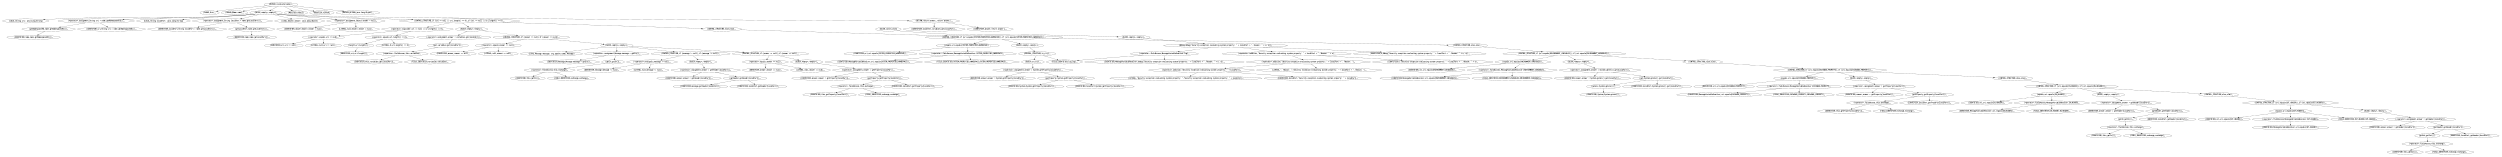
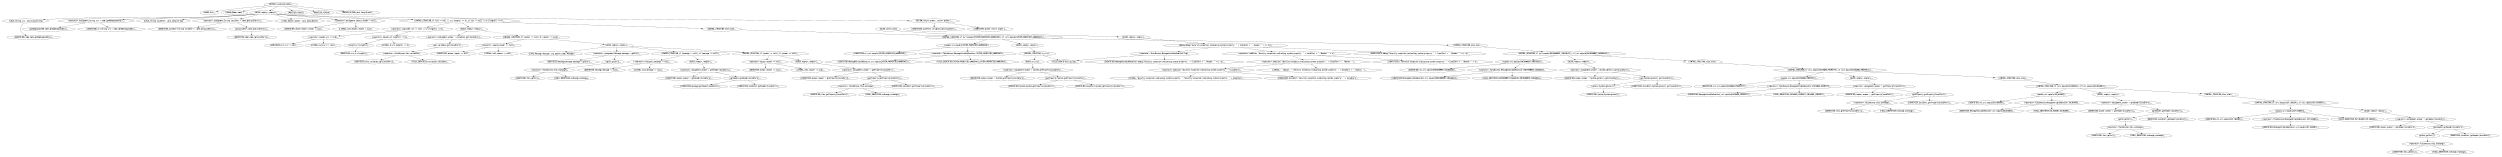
(42, 33) -> (20, 30)
